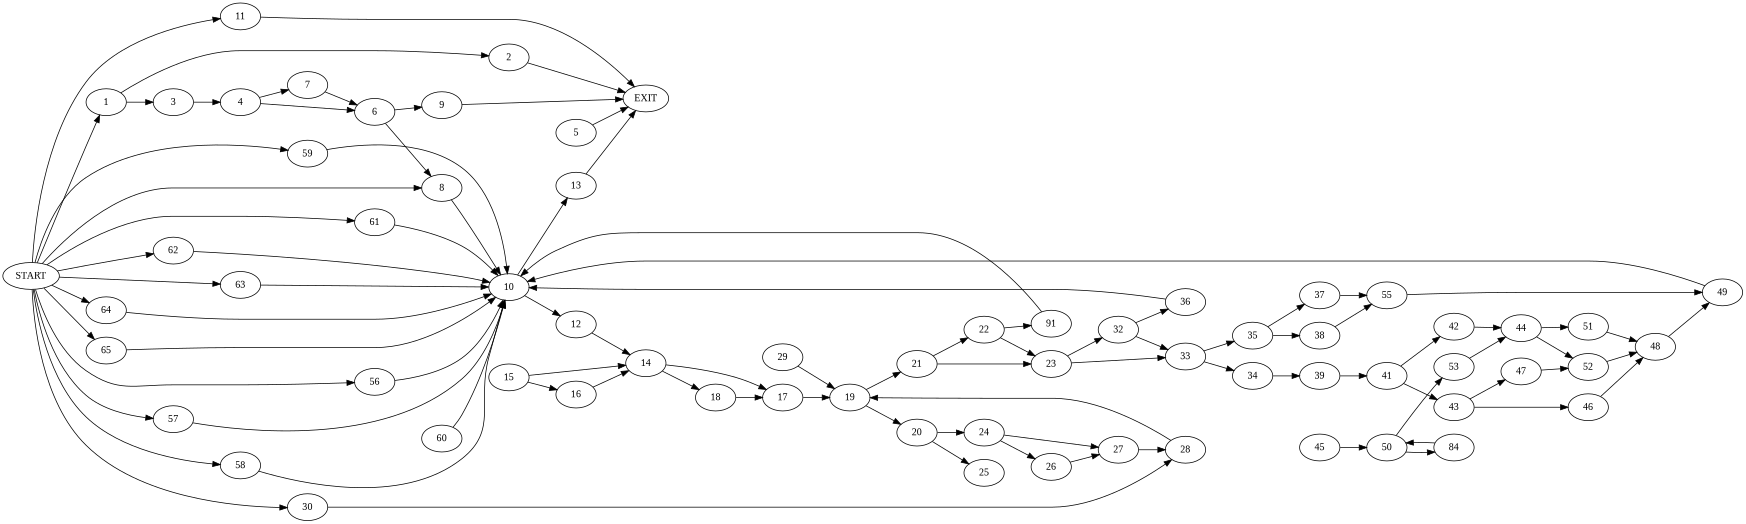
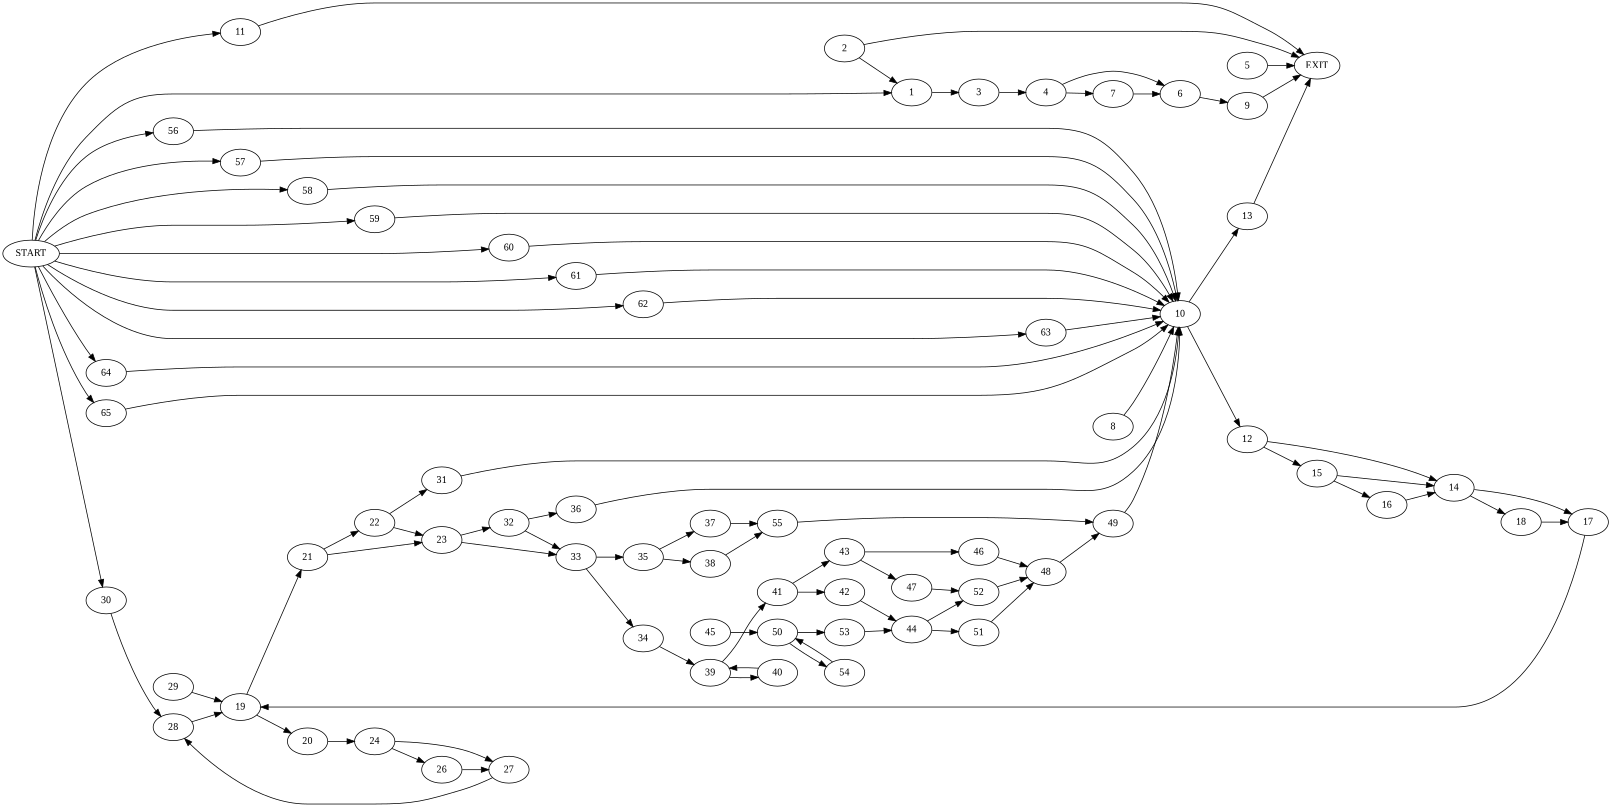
(297, 51) -> (875, 68)
(401, 141) -> none
(216, 188) -> (270, 254)
(1051, 324) -> (442, 480)
(1454, 448) -> (845, 673)
none -> (1279, 455)
(984, 473) -> none
none -> (777, 673)
